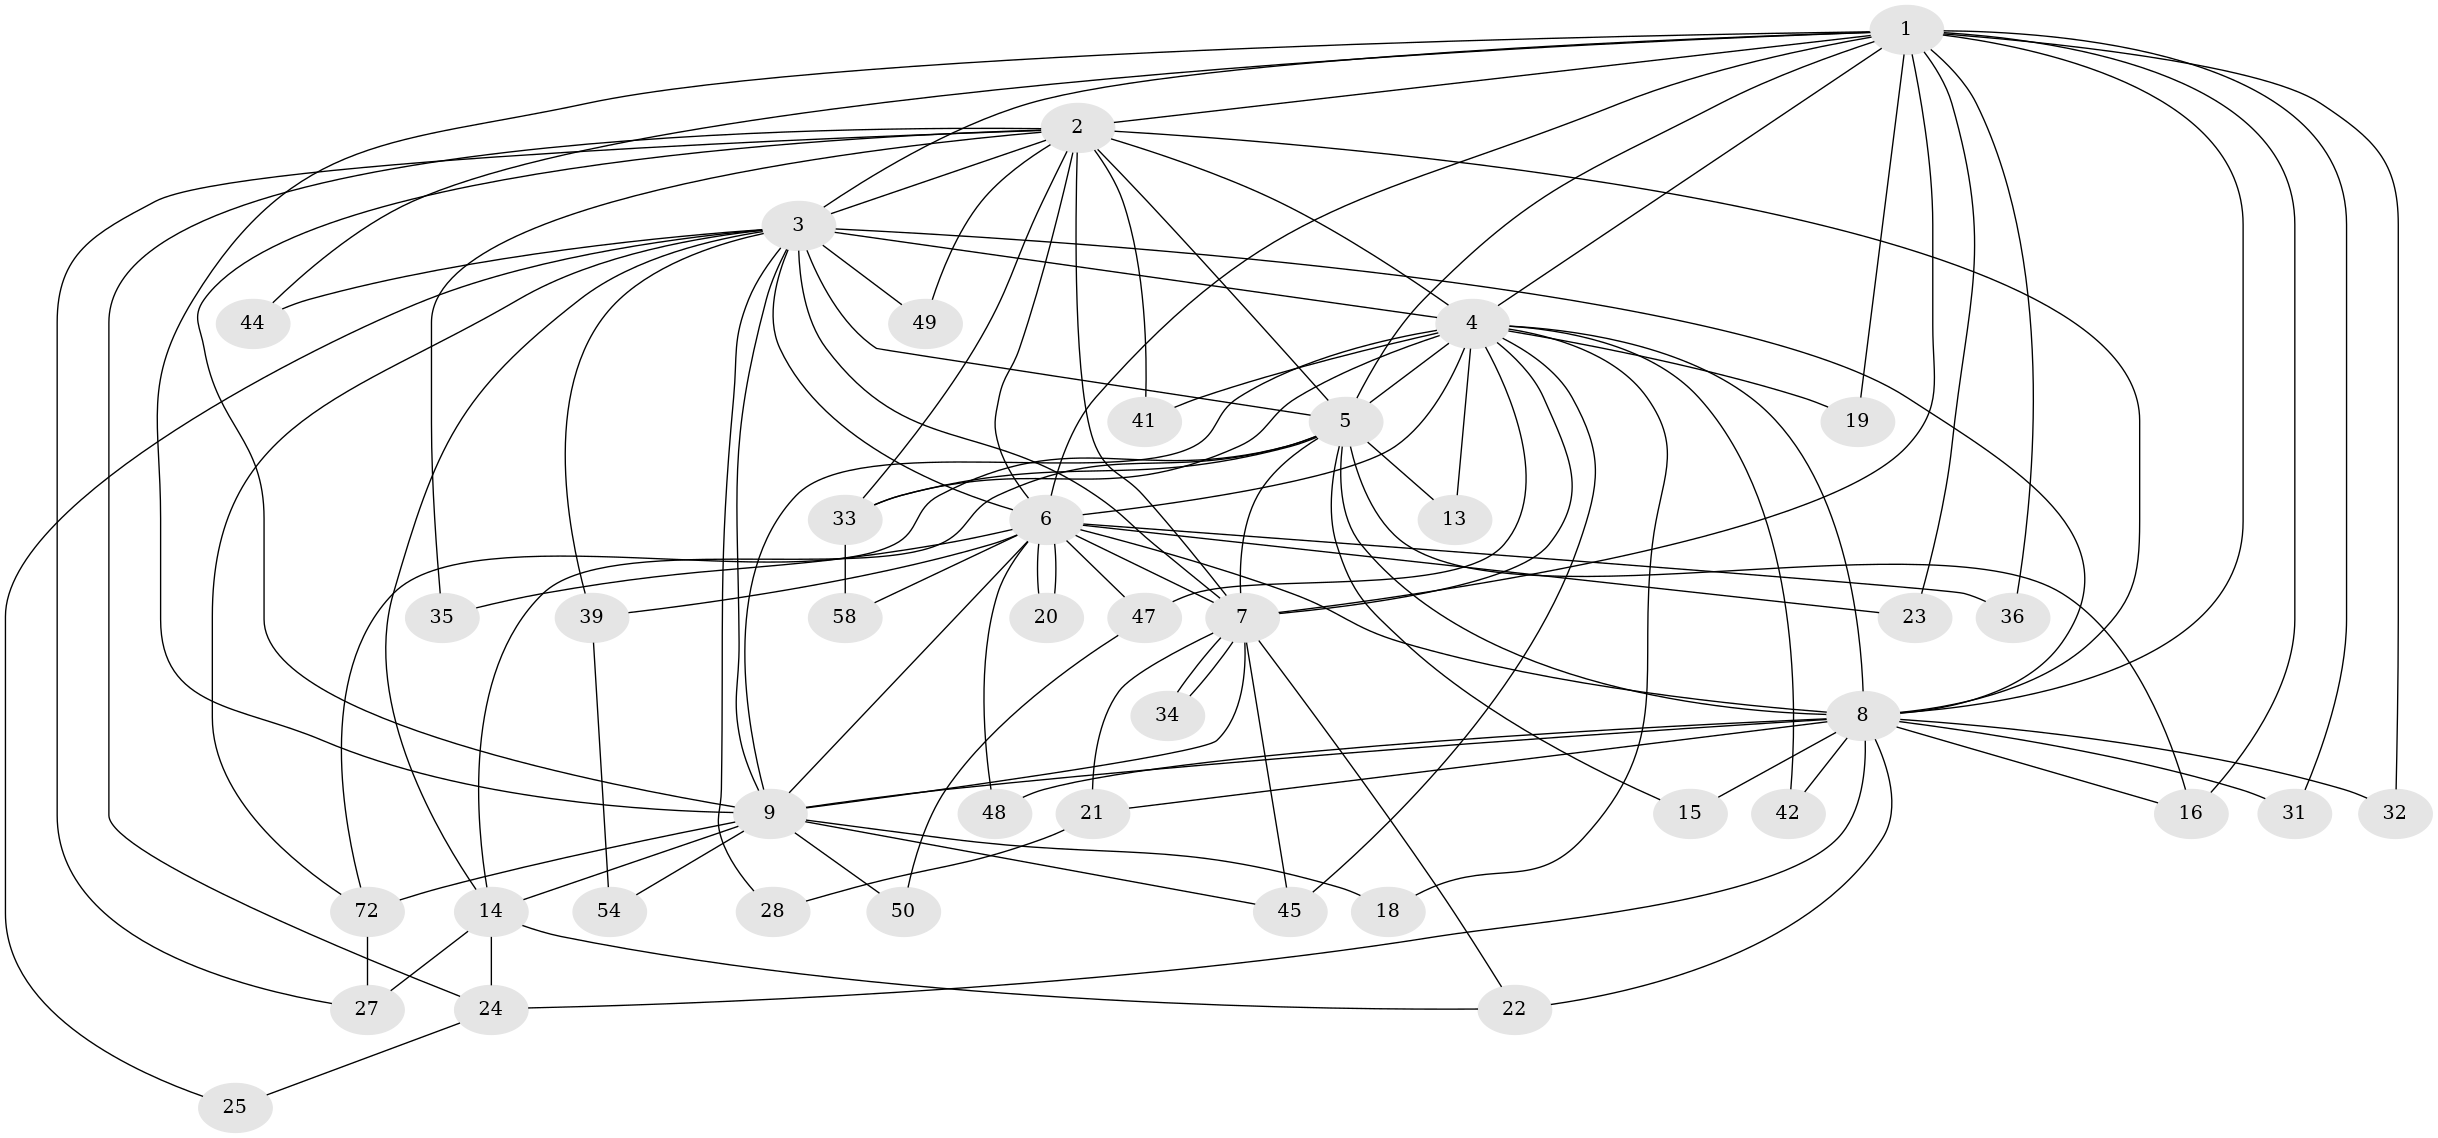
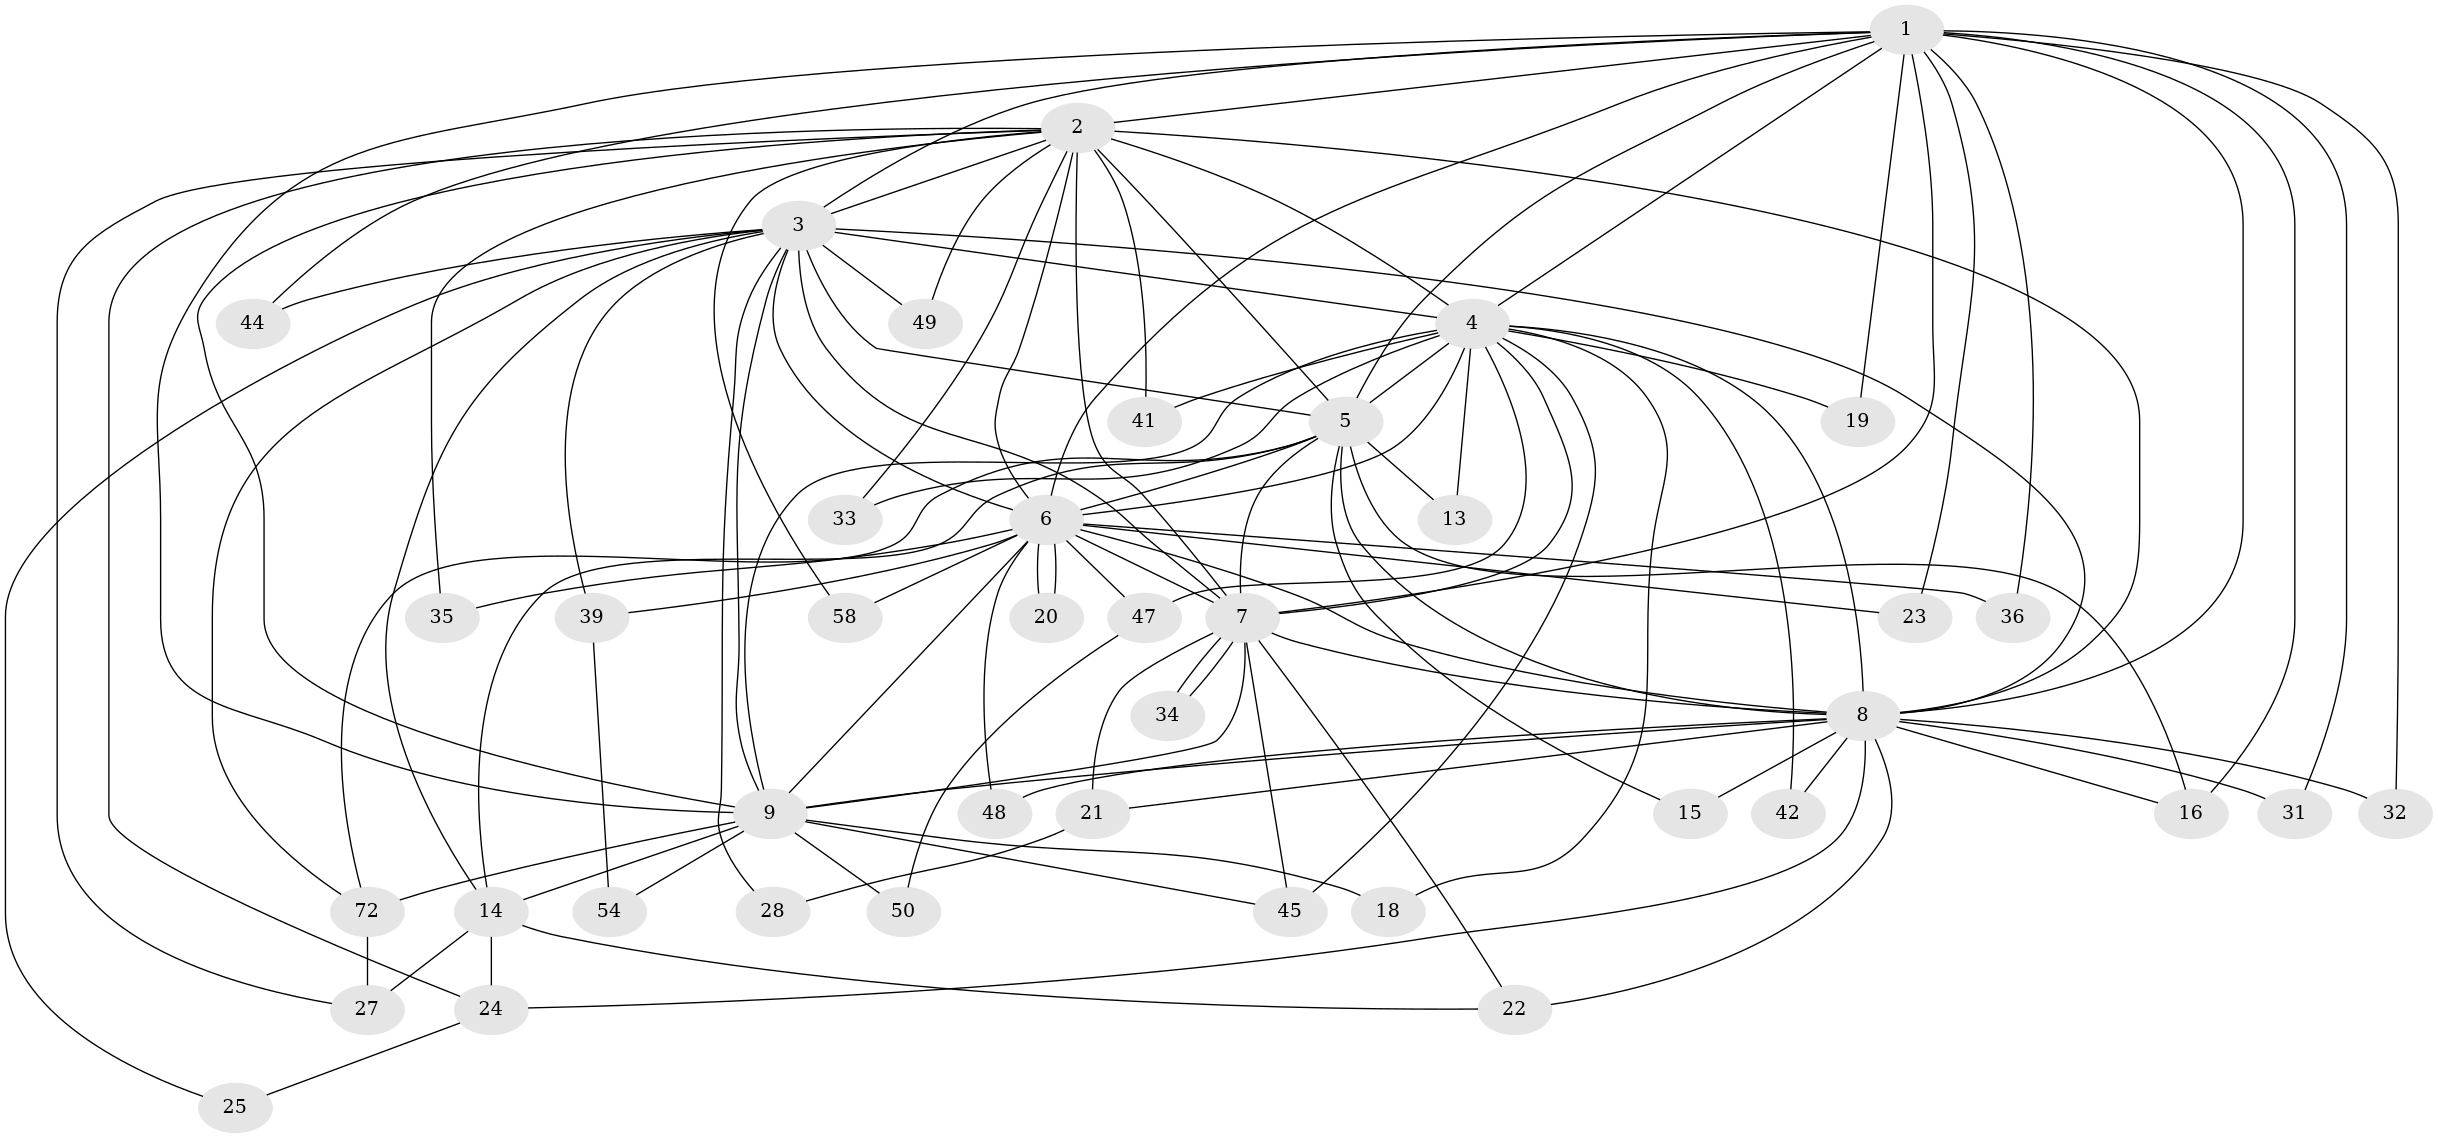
(1096, 471) -> (1199, 476)
(845, 569) -> (722, 257)
none -> (1547, 689)
